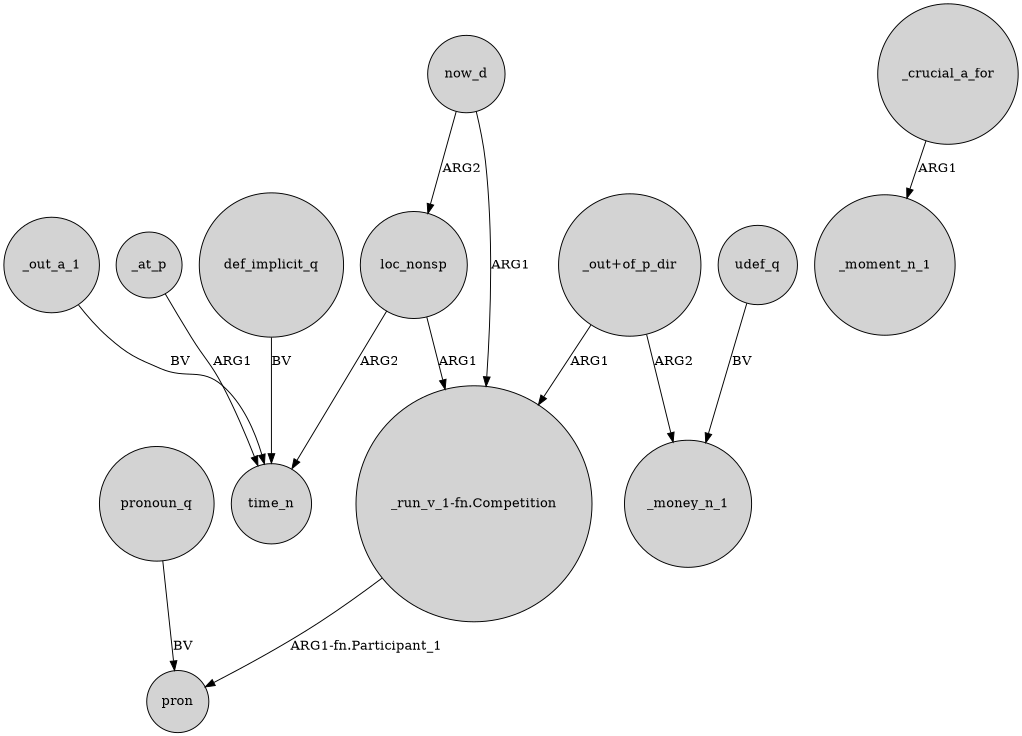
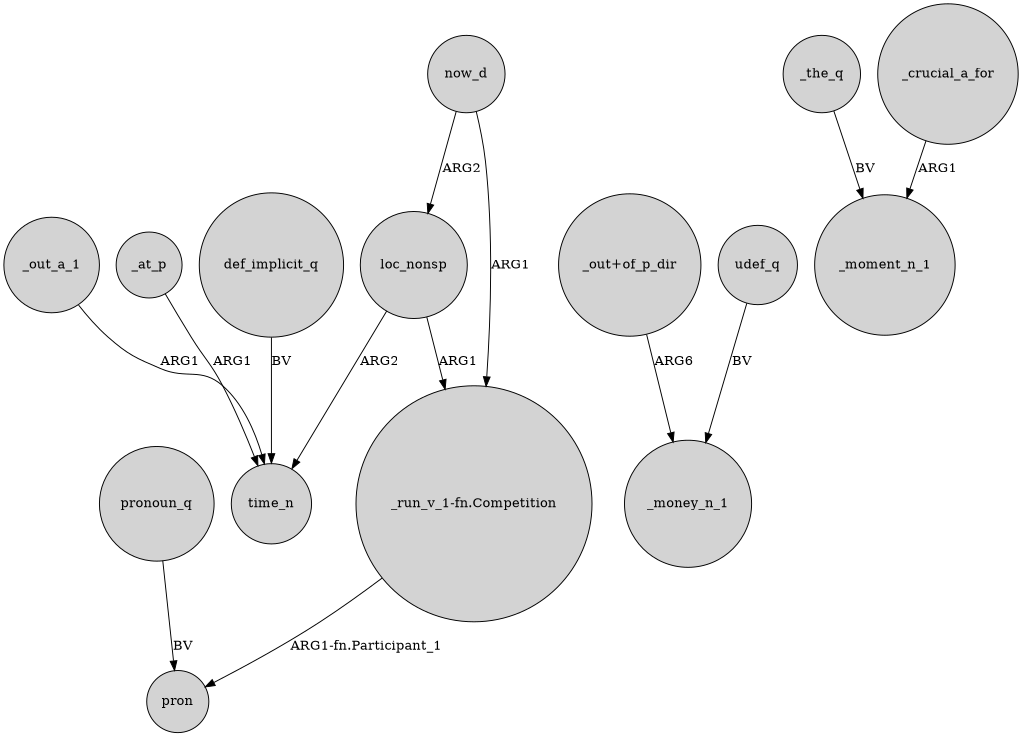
none -> (822, 74)
(180, 361) -> (180, 361)
(567, 361) -> none
(674, 361) -> (674, 361)
